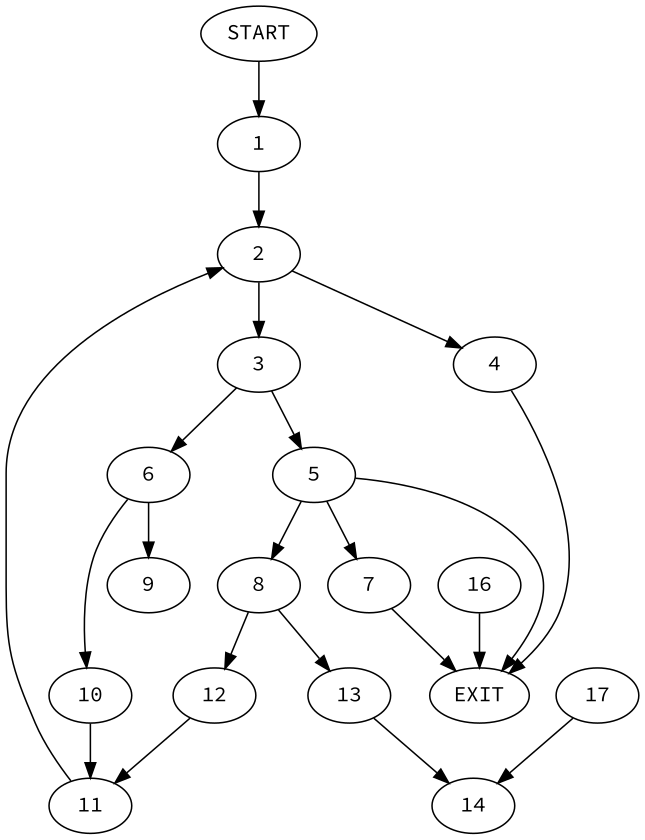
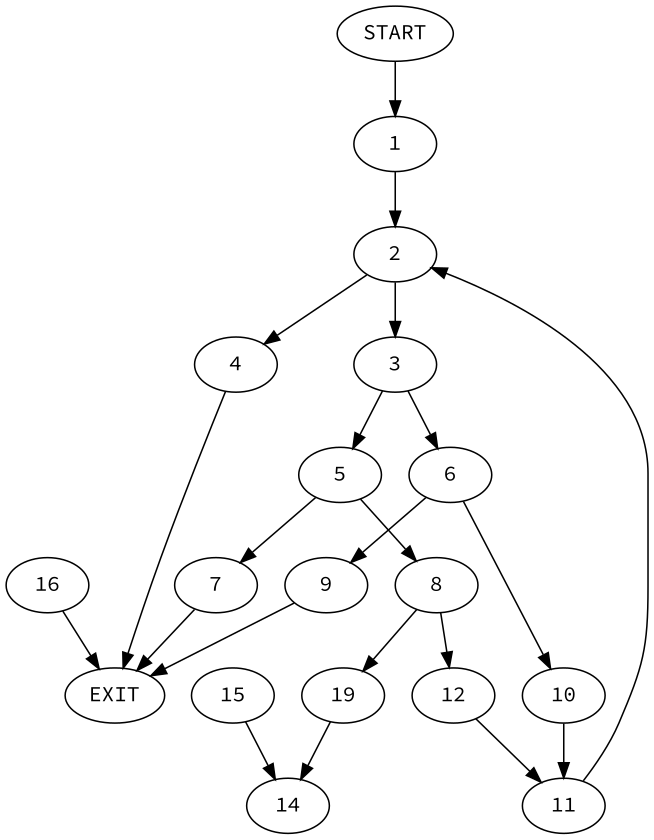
(502, 526) -> (230, 636)
(349, 696) -> (343, 696)
(597, 696) -> (233, 696)
